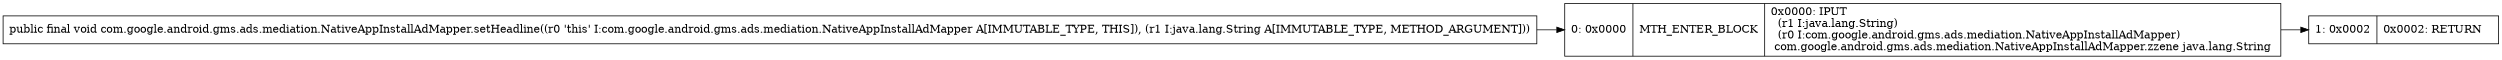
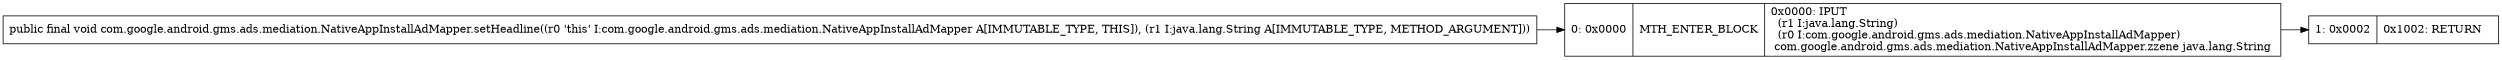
(2438, 29) -> (2438, 29)
